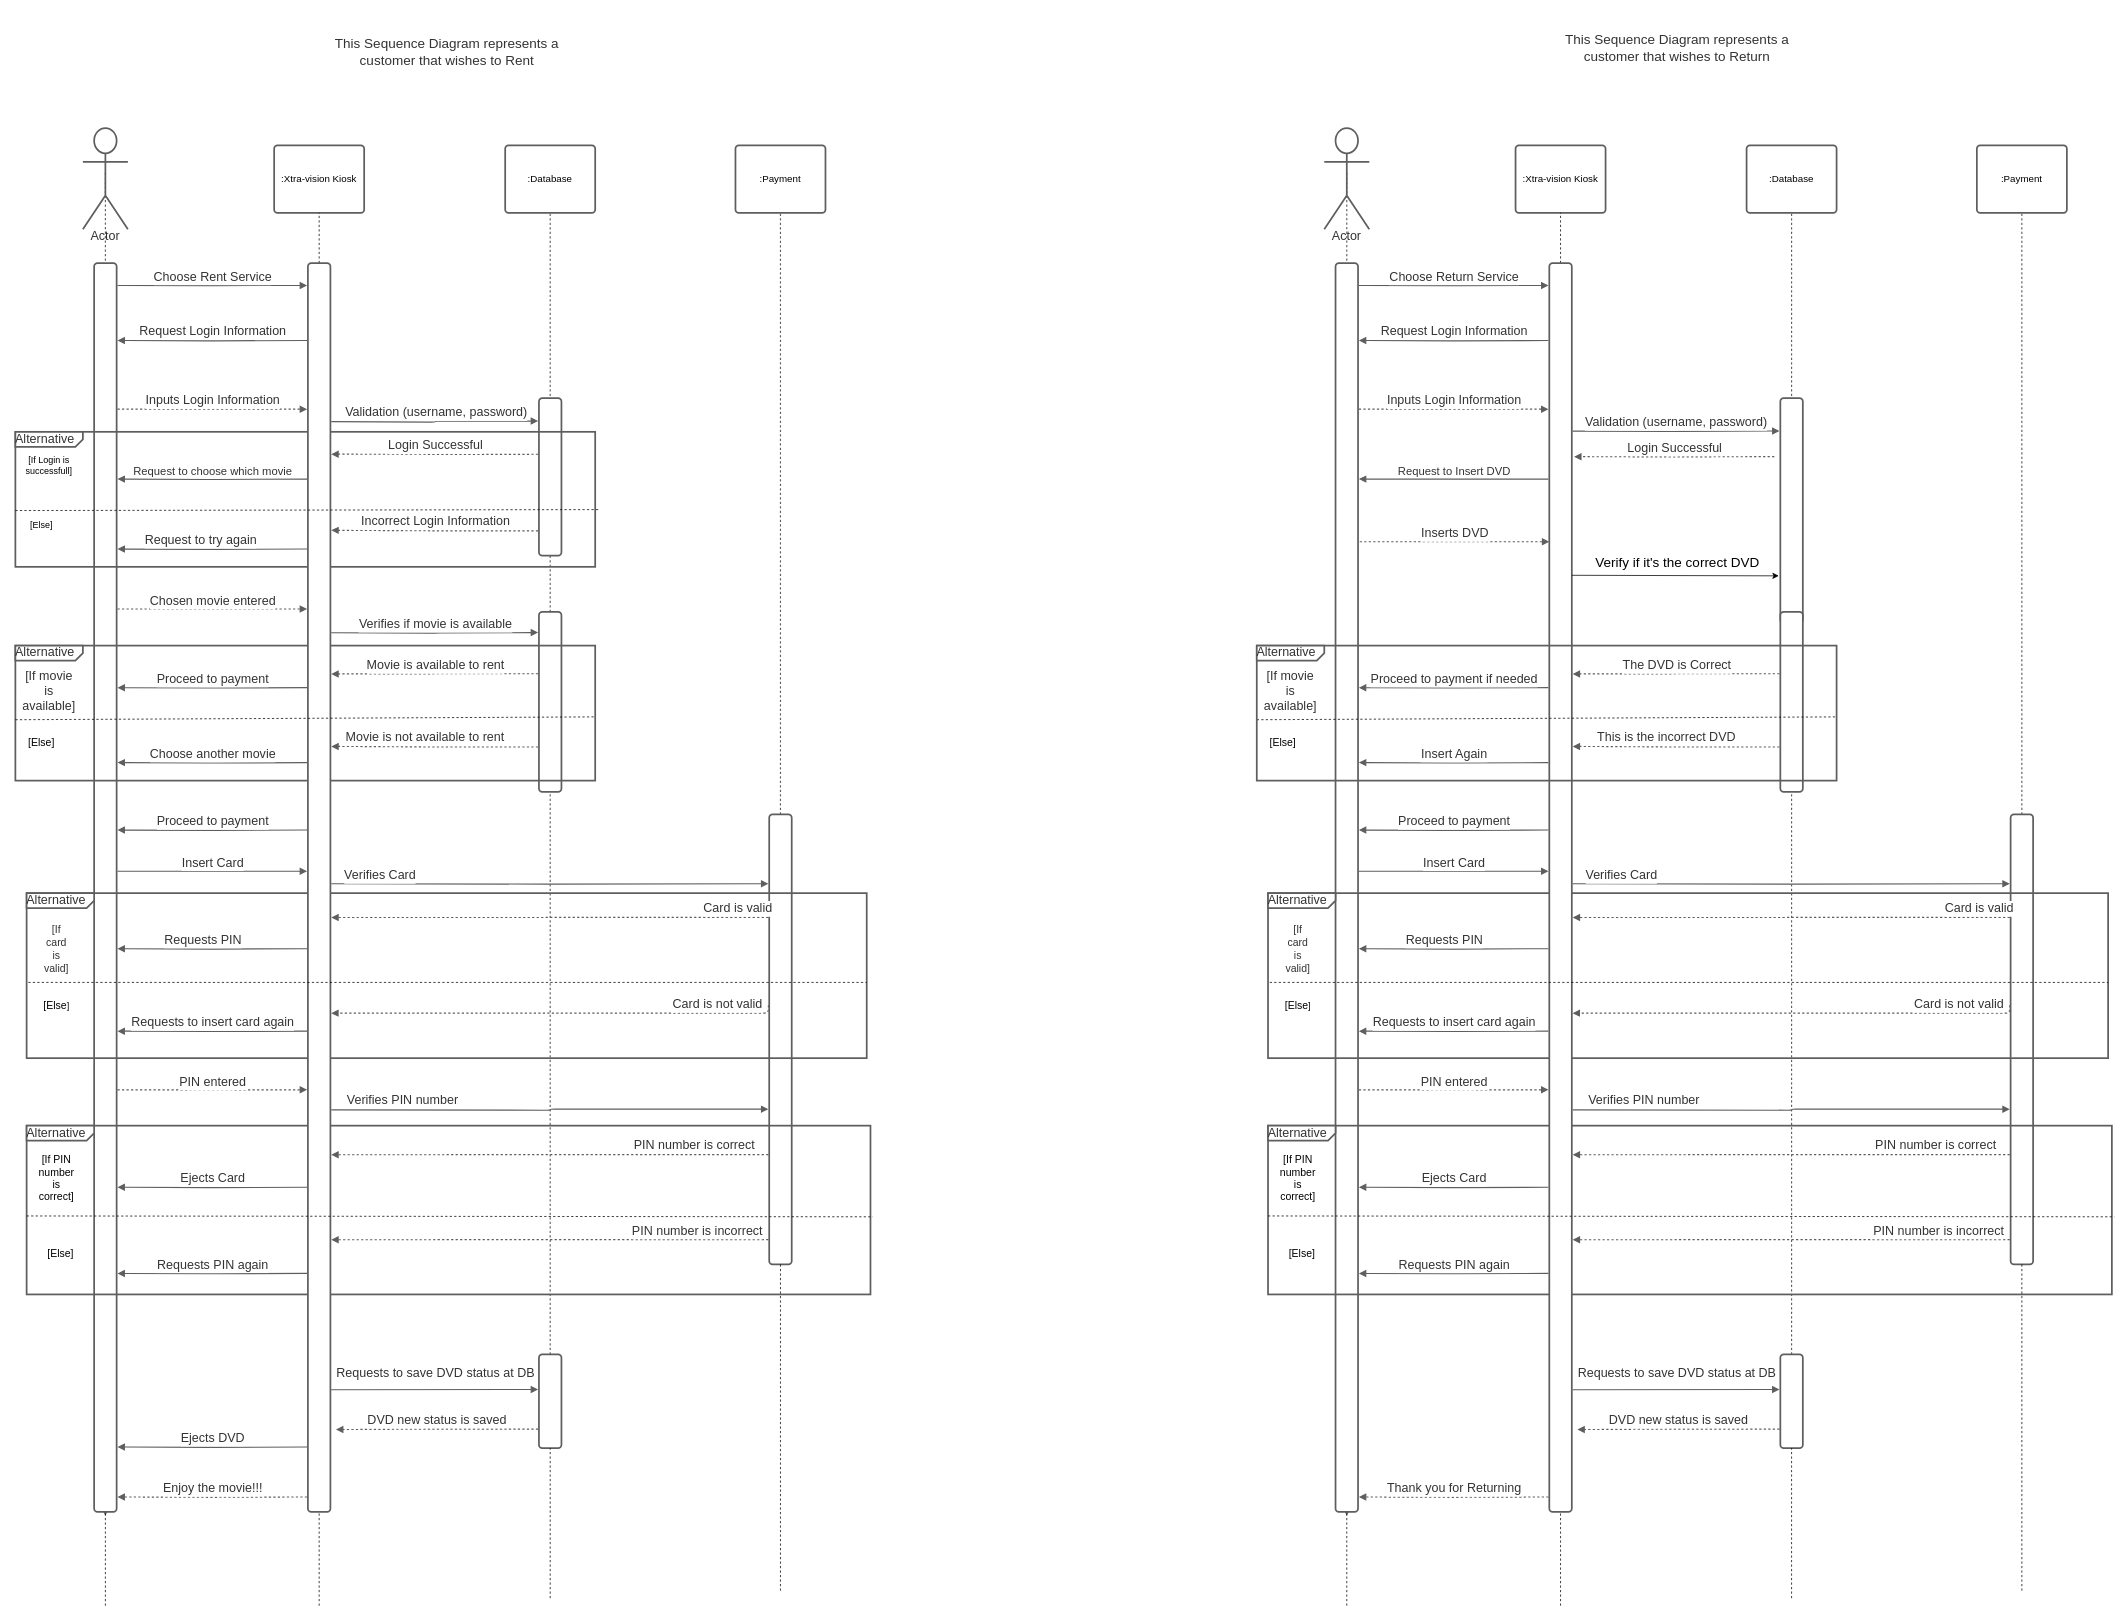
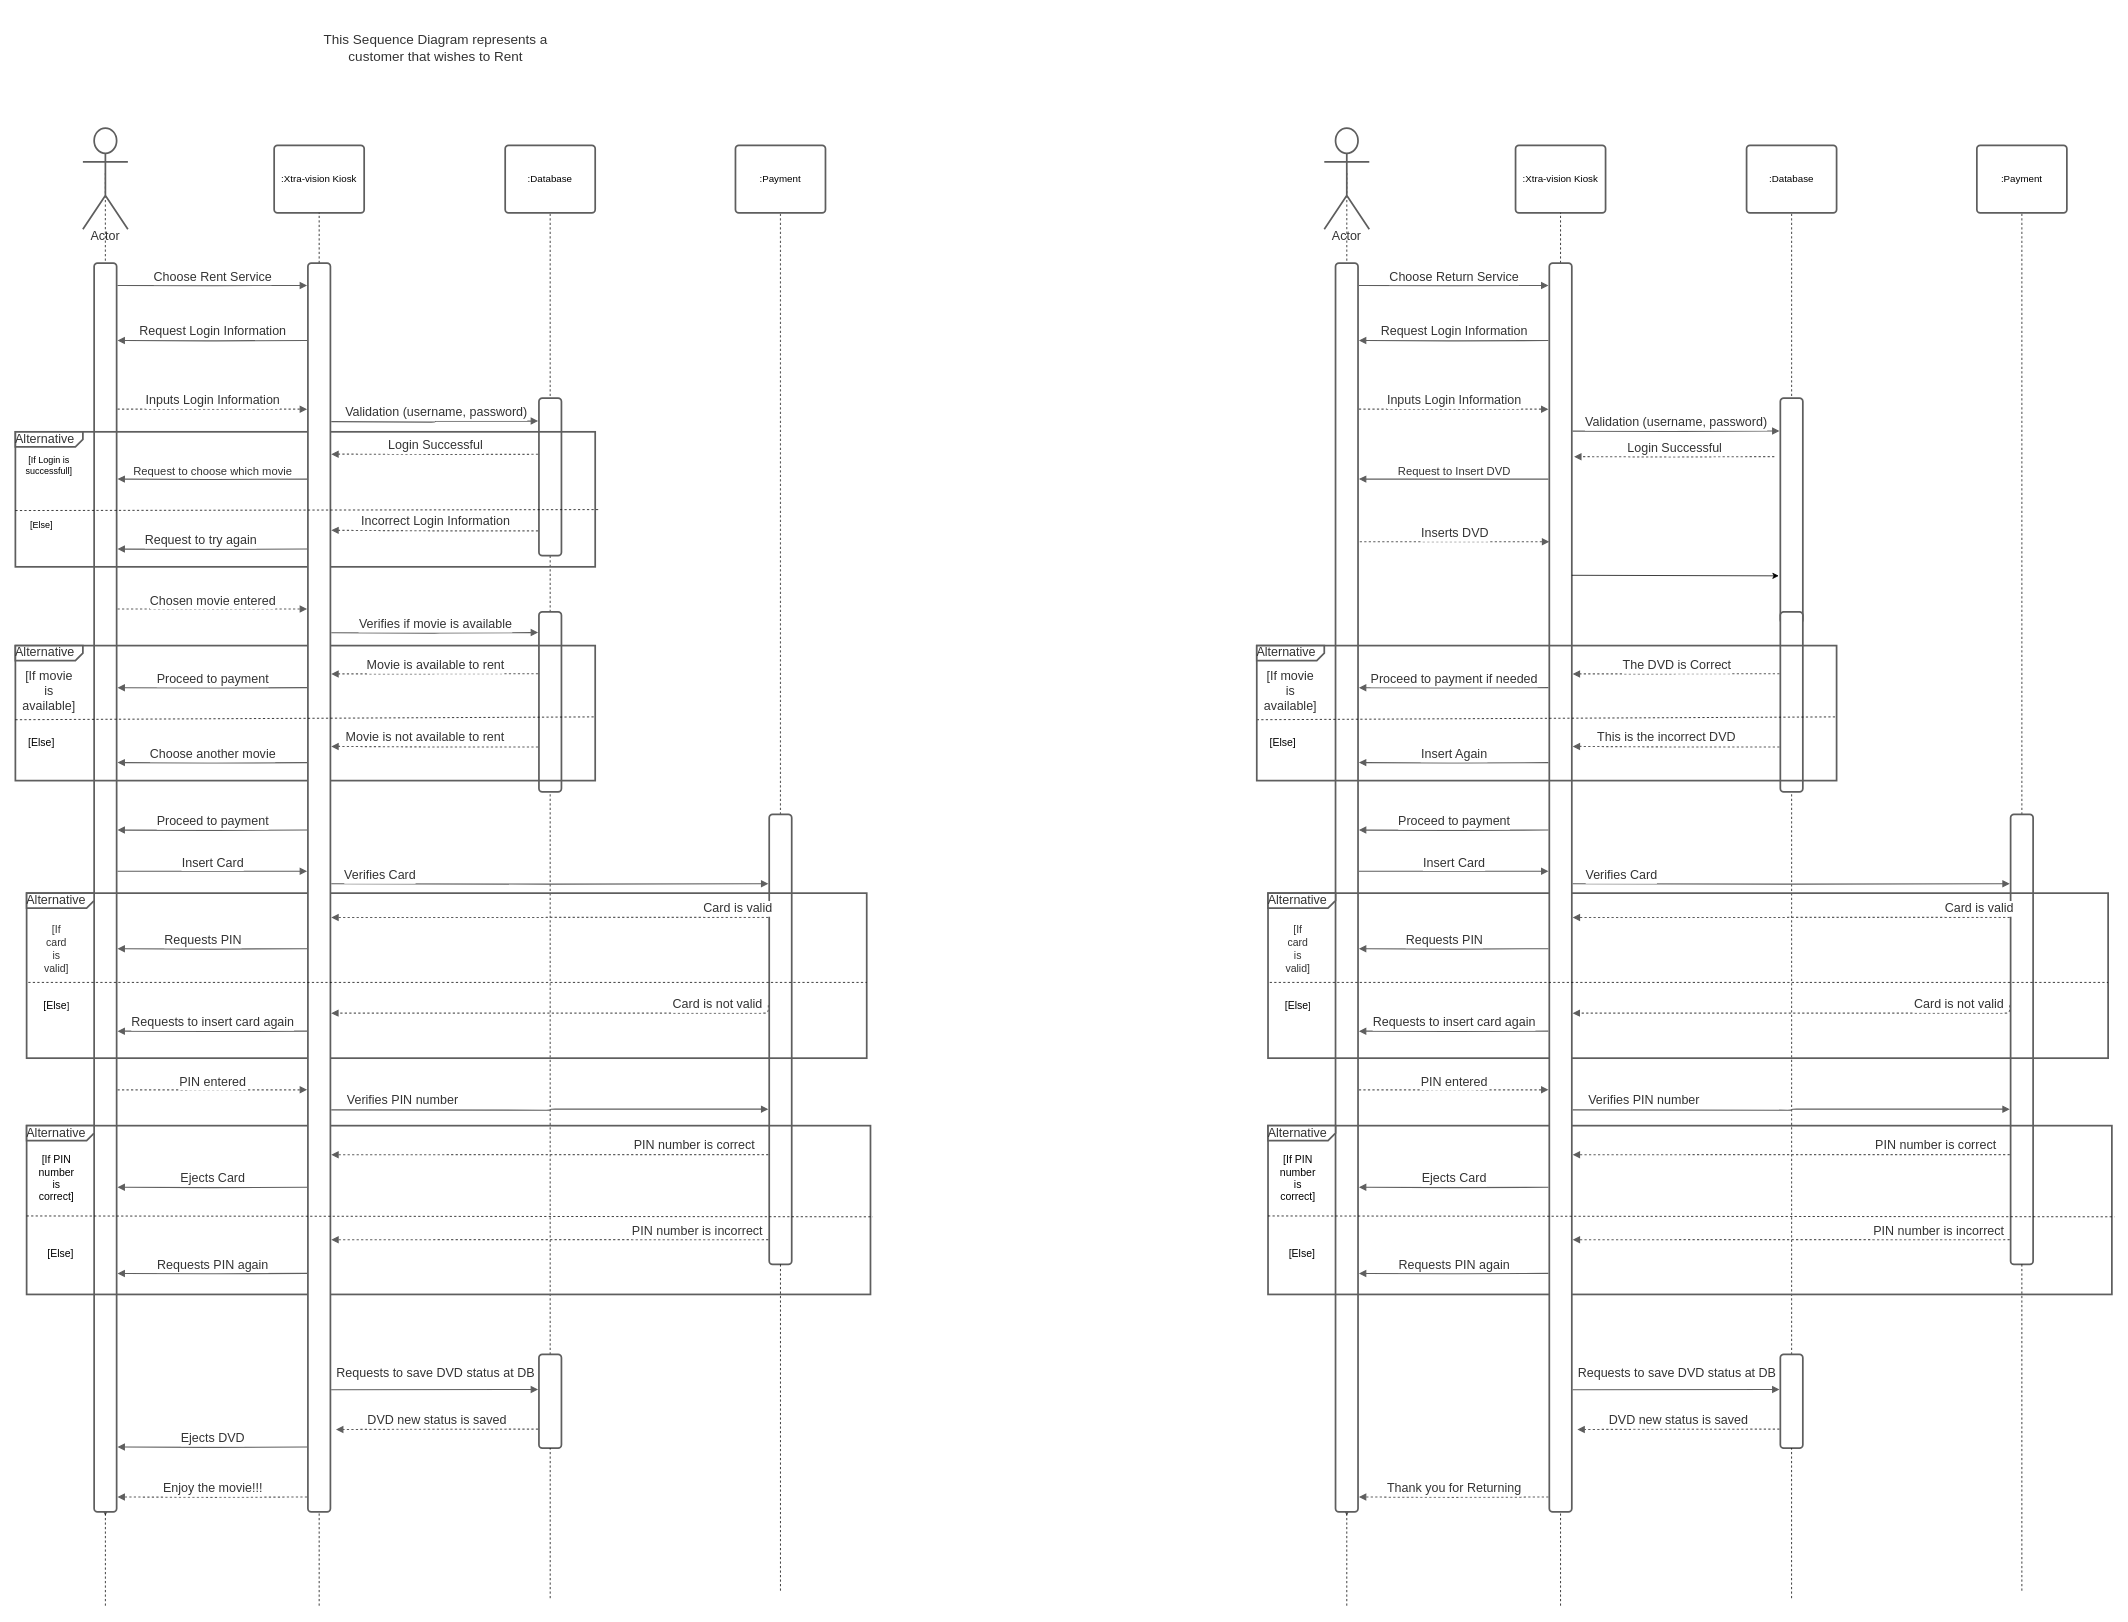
(1677, 48) -> none
(447, 52) -> (436, 48)
(1677, 563) -> none
